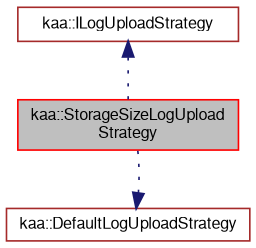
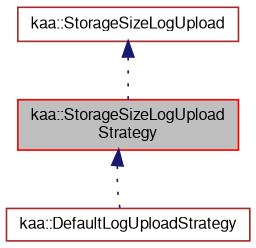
(128, 24) -> (128, 24)
(139, 171) -> (118, 187)
